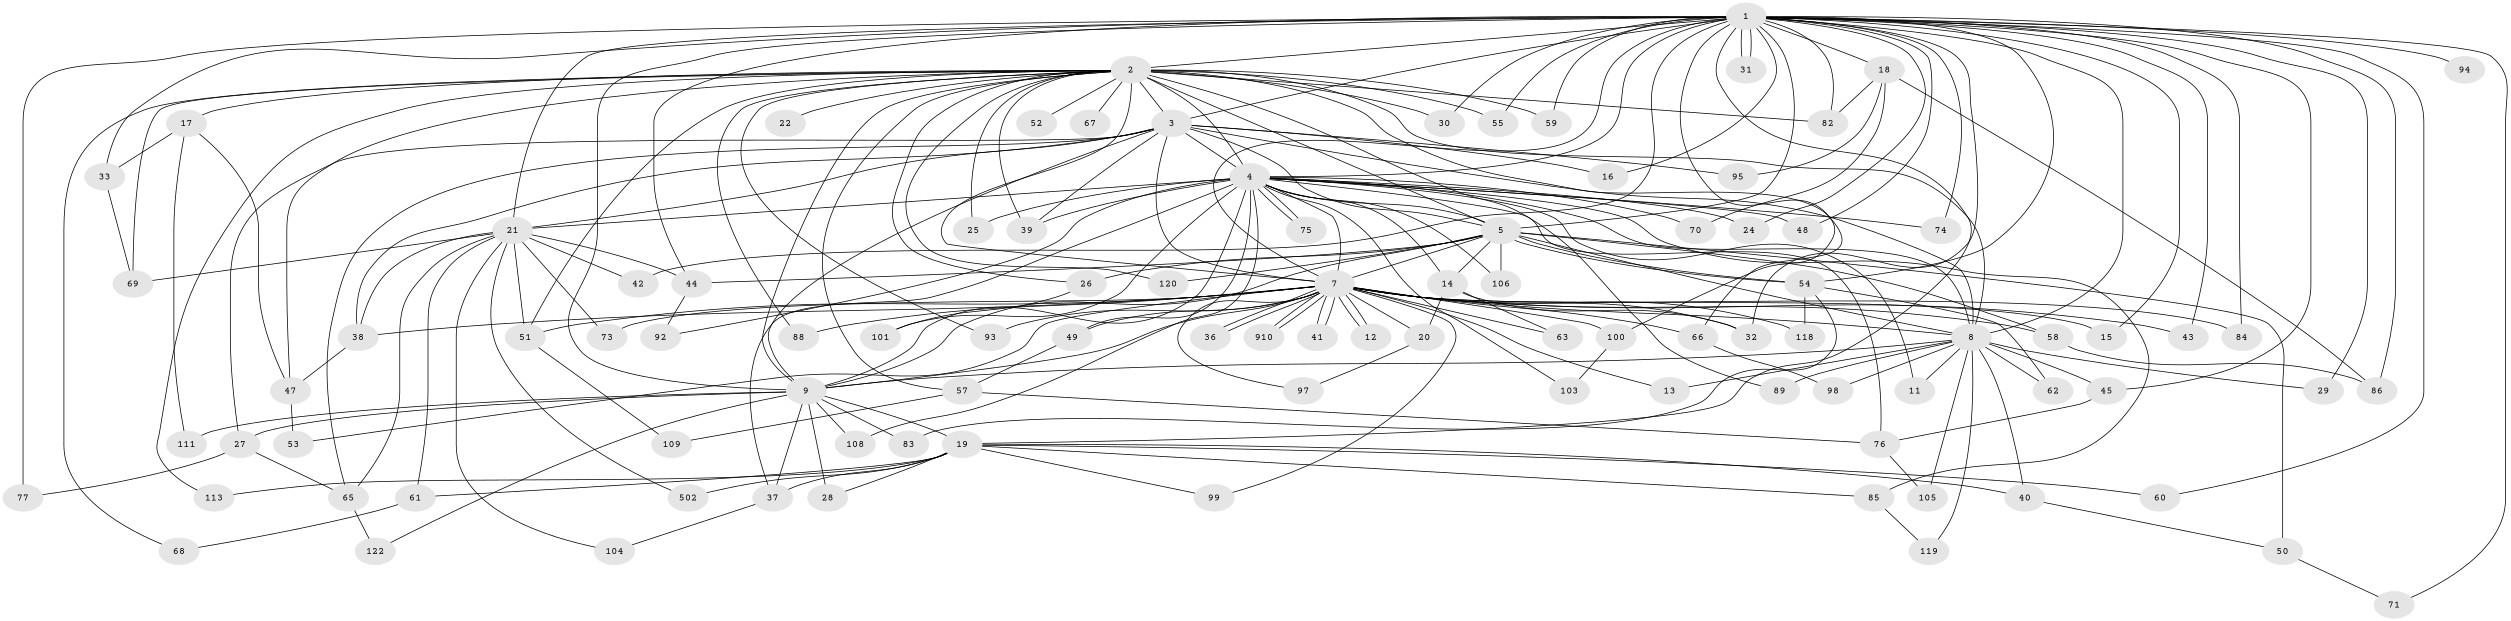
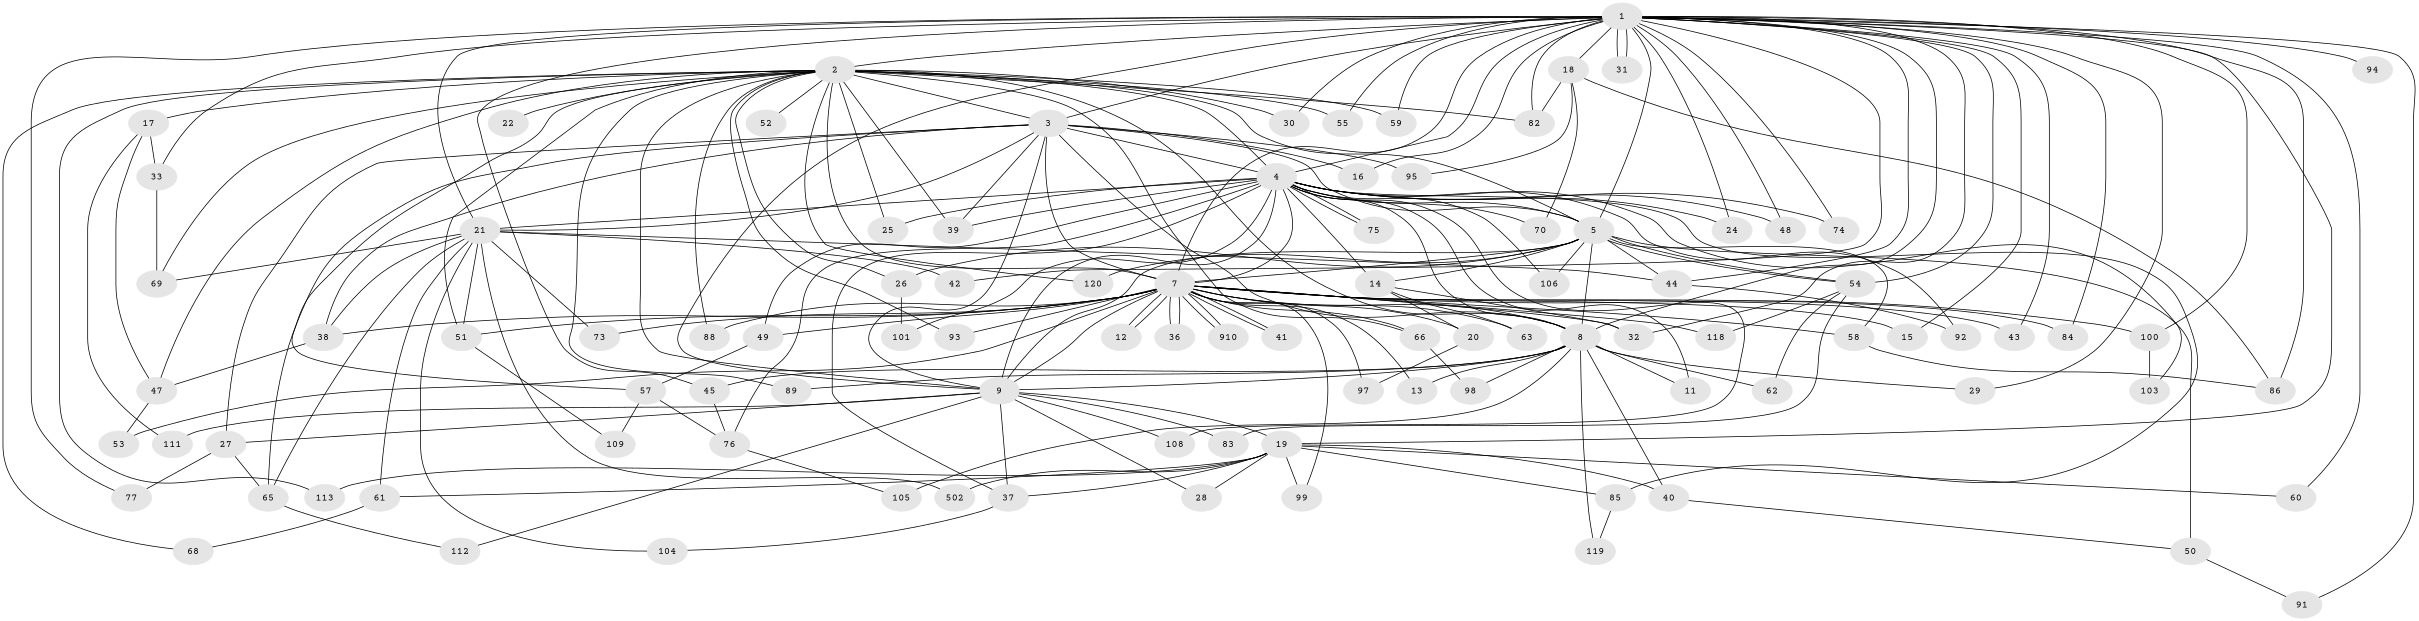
(1090, 123) -> none
(375, 551) -> (460, 551)
(2394, 605) -> (2302, 605)
